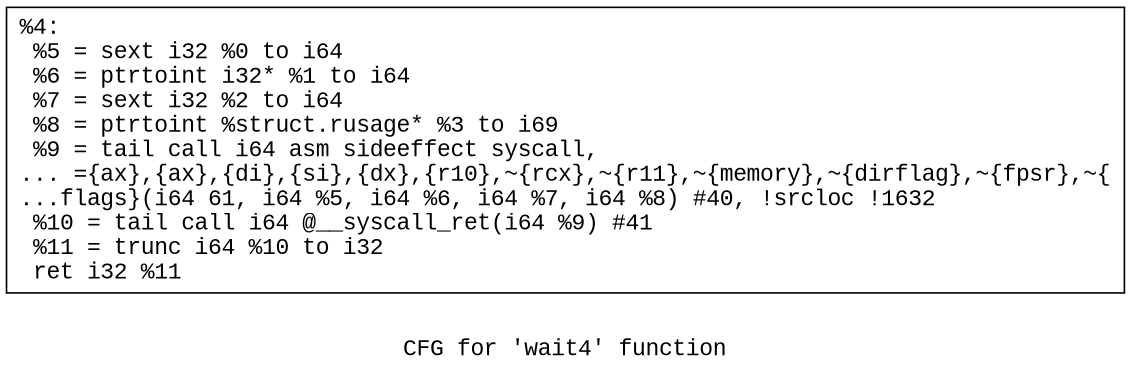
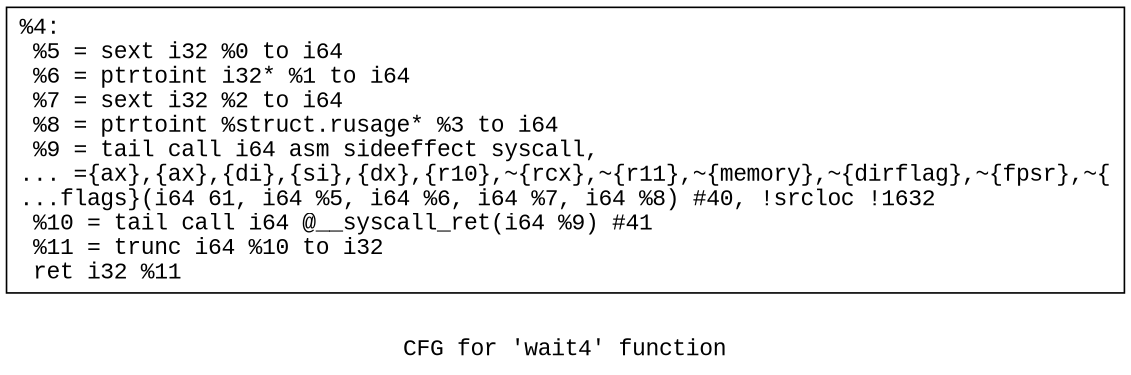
(290, 125) -> (290, 125)
